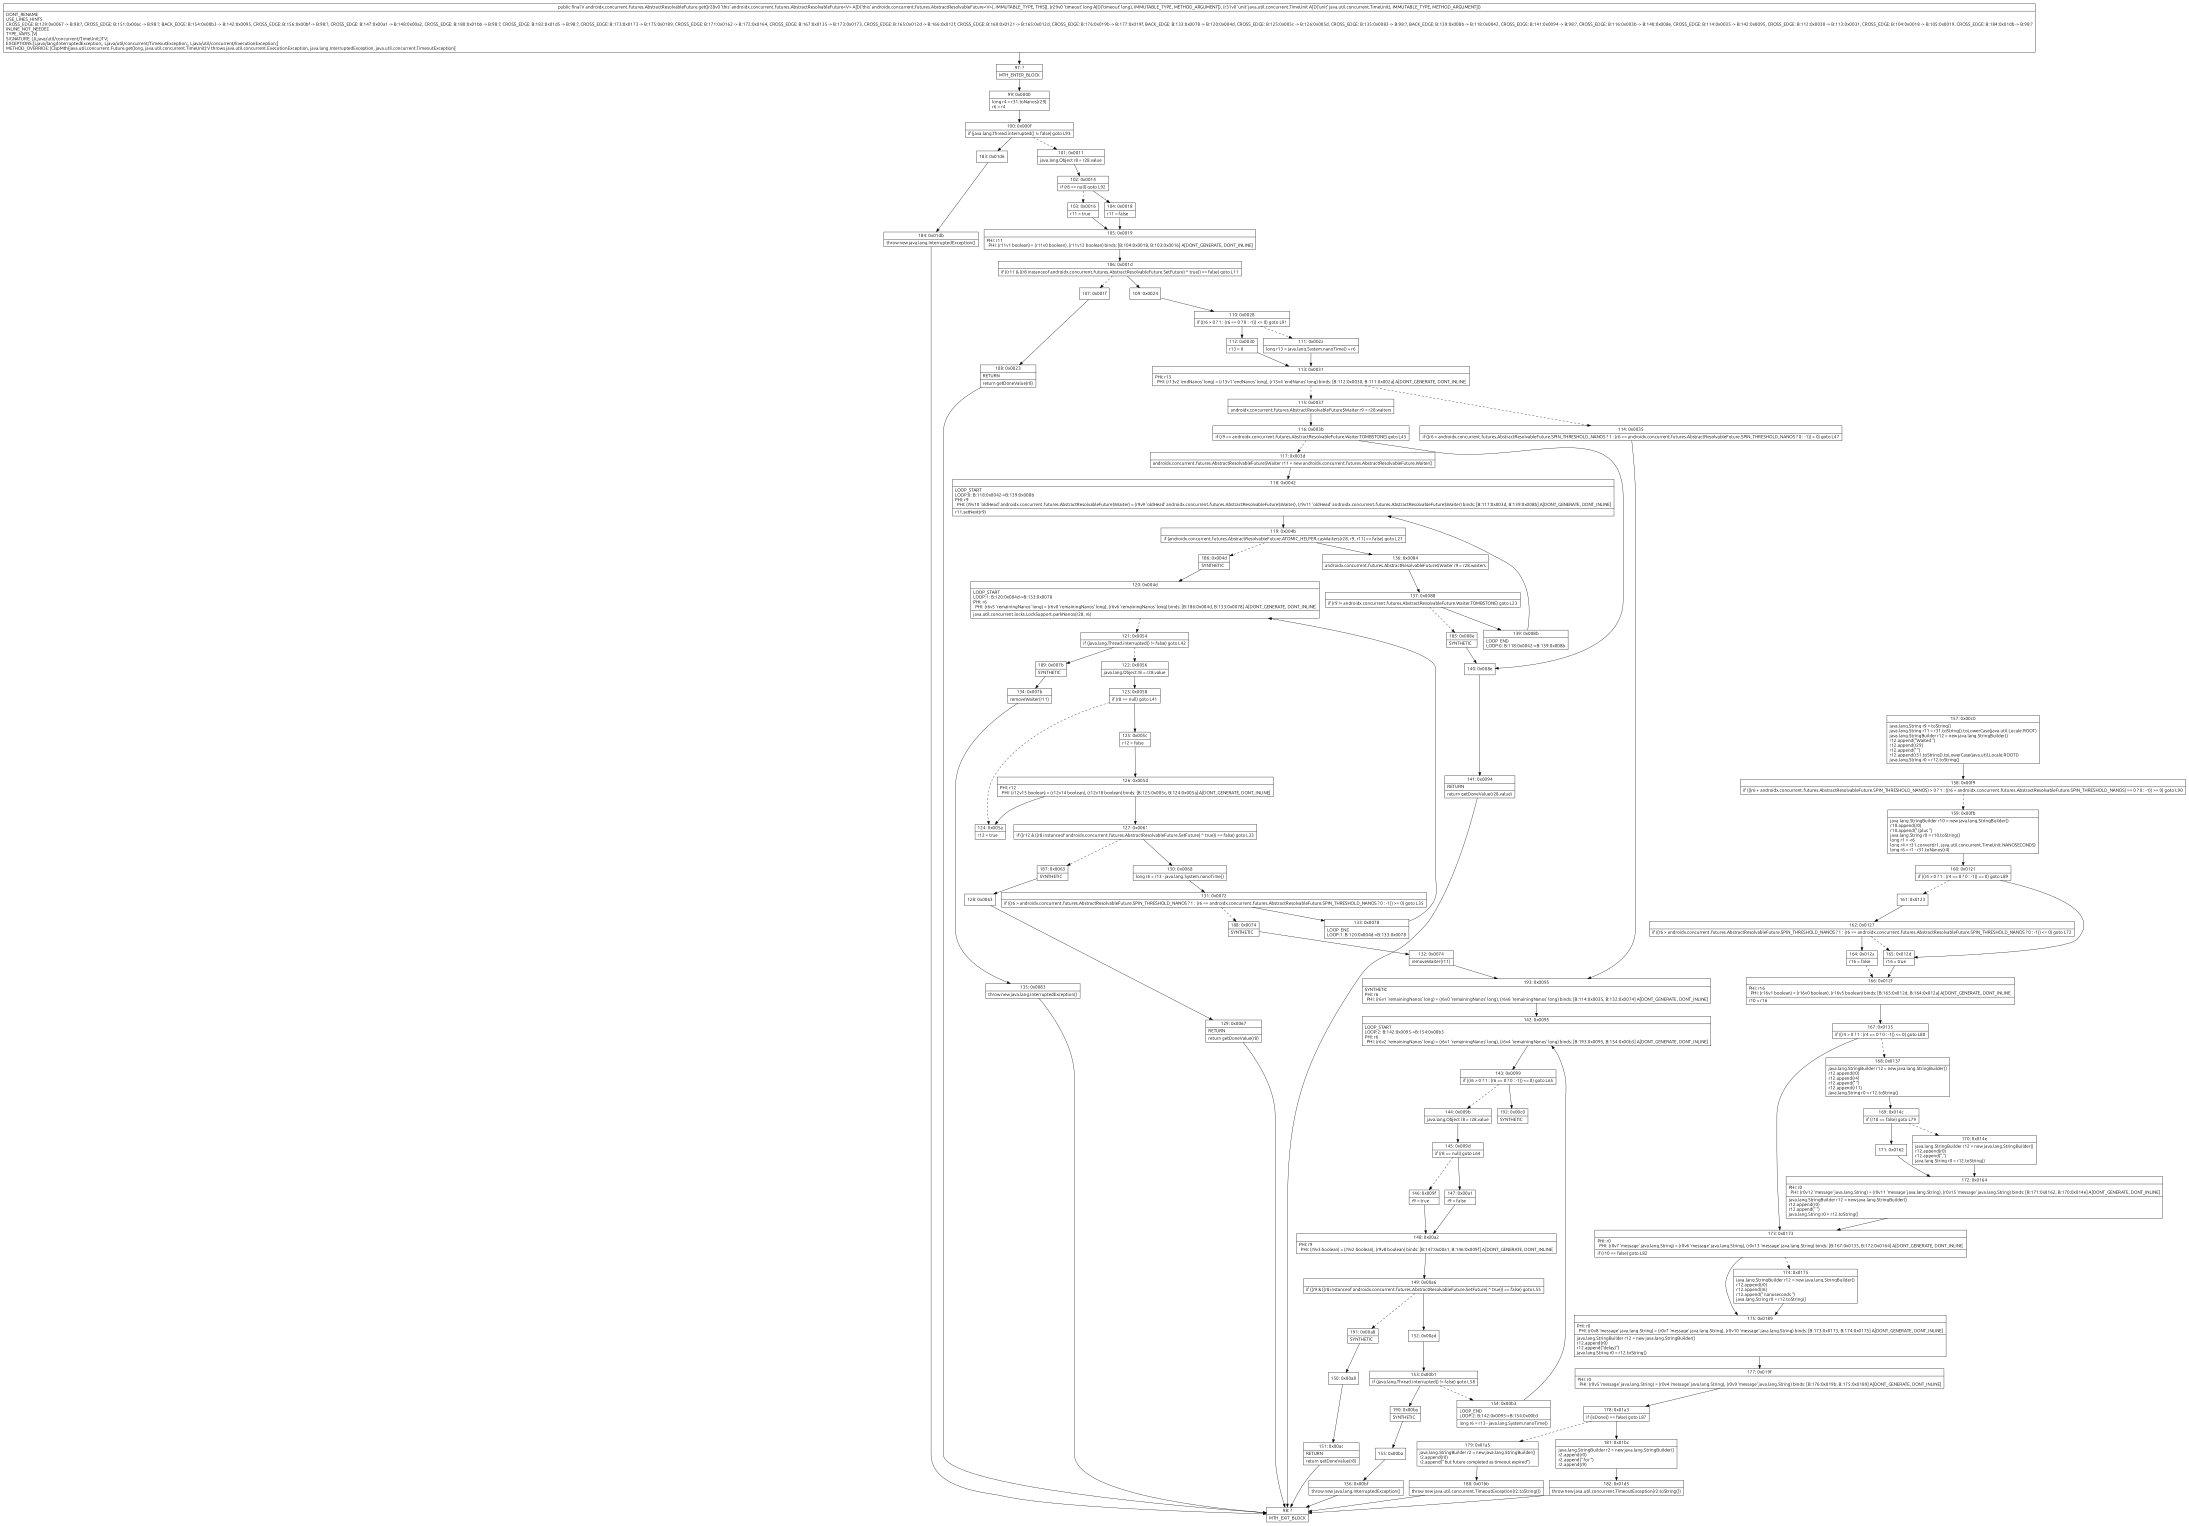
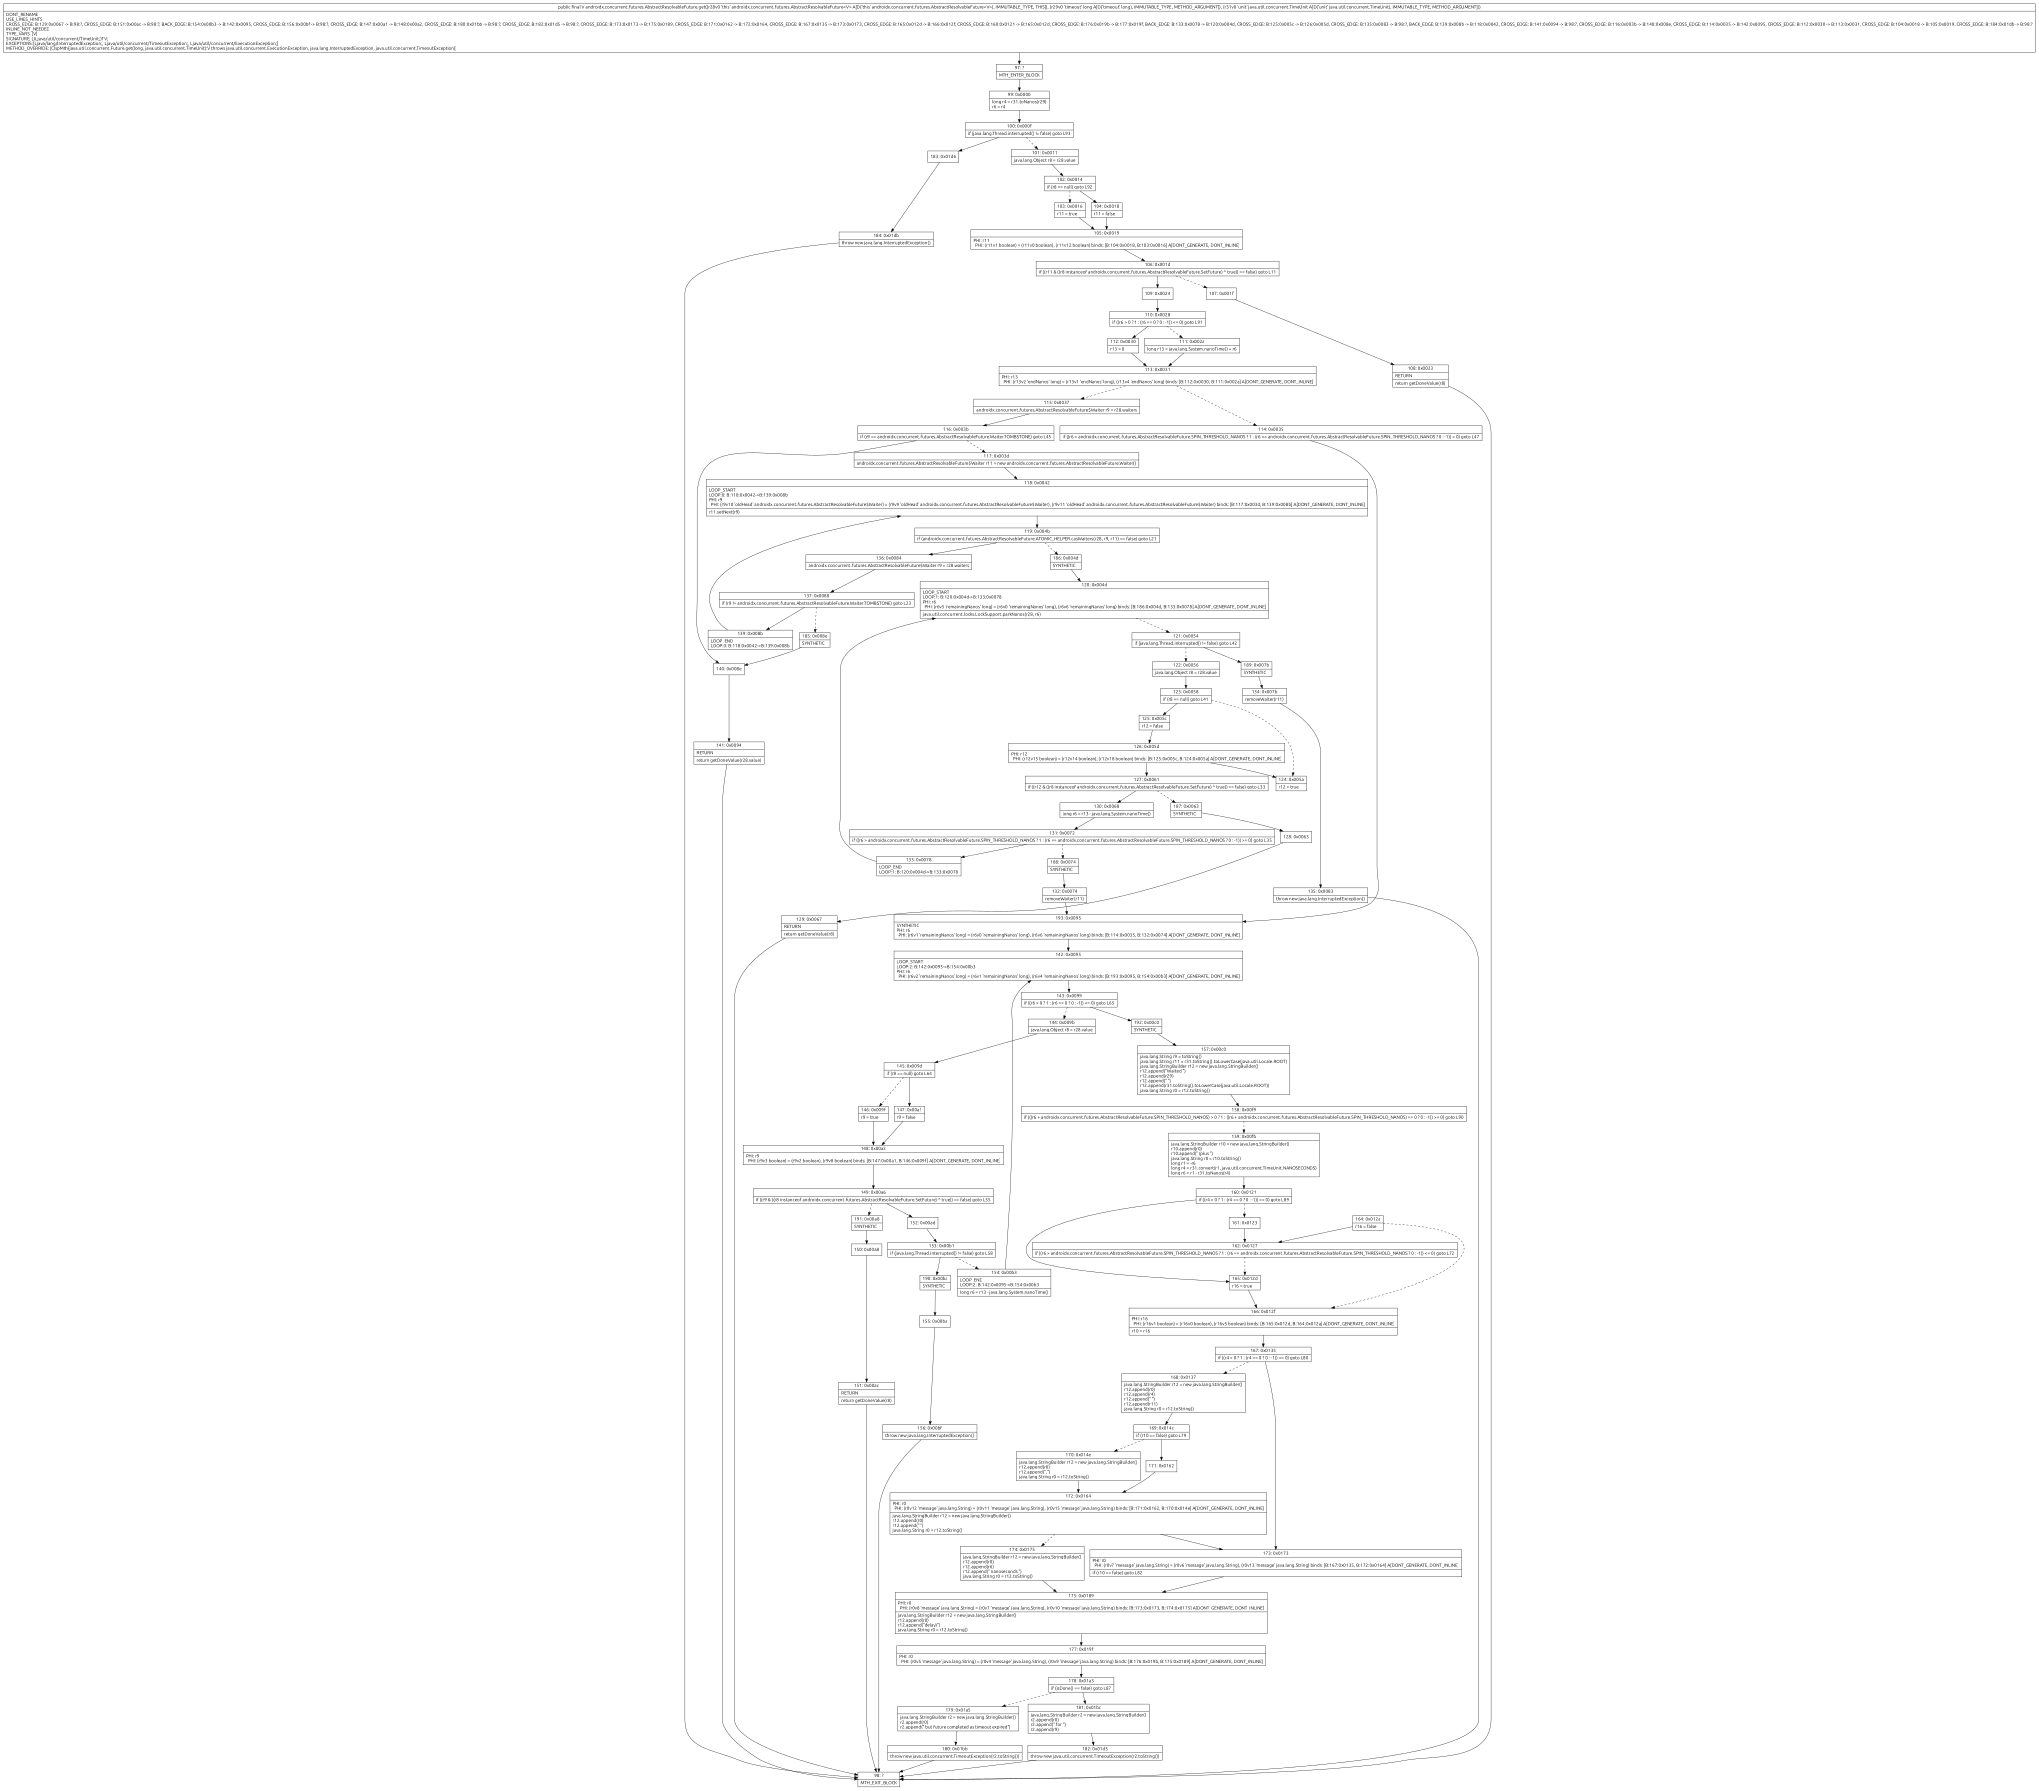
(1862, 942) -> (1317, 1234)
none -> (1166, 1039)
(1787, 1262) -> (1049, 1539)
